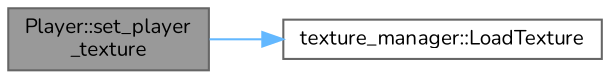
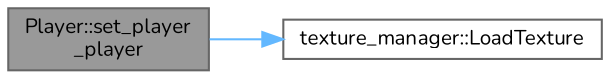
(109, 39) -> (109, 39)
